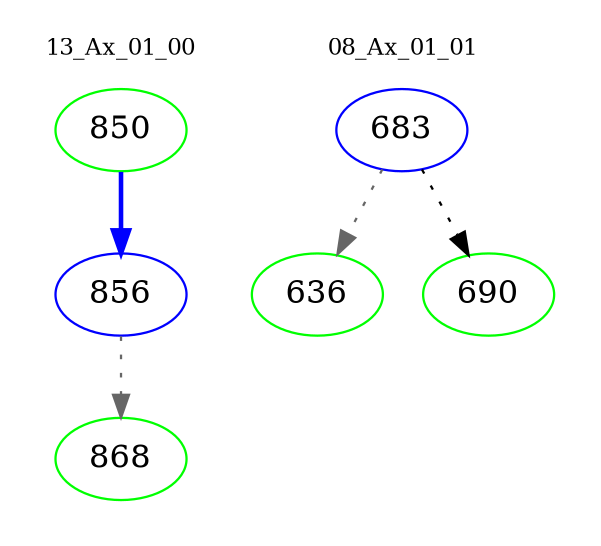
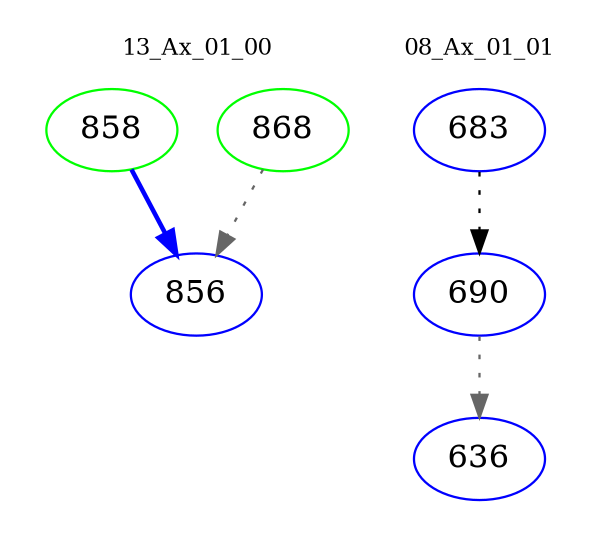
(121, 130) -> (112, 130)
(365, 202) -> (480, 366)
(317, 295) -> (480, 459)
(489, 295) -> (480, 295)
(121, 366) -> (245, 202)
